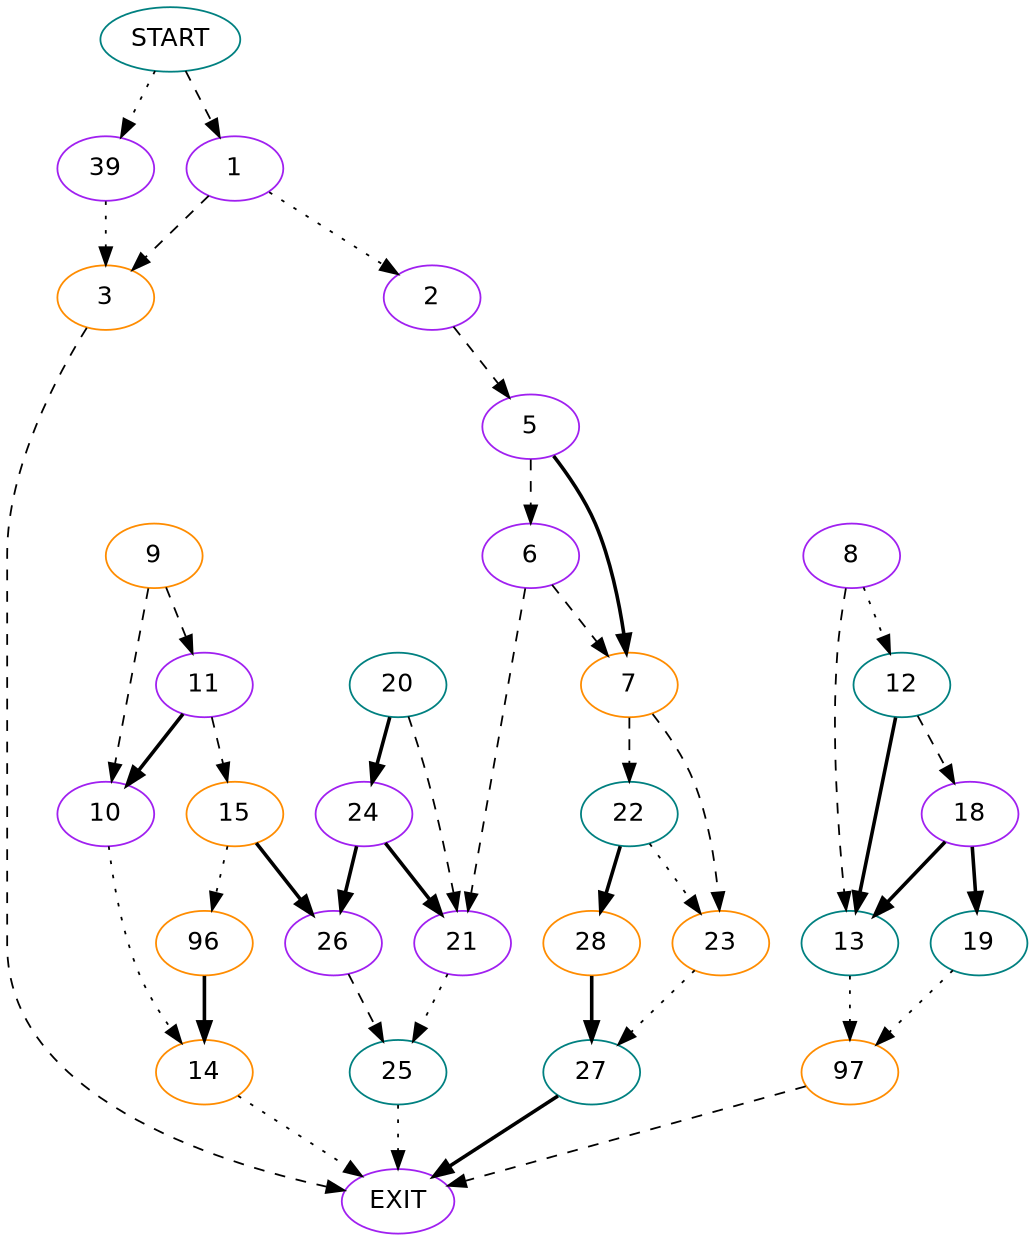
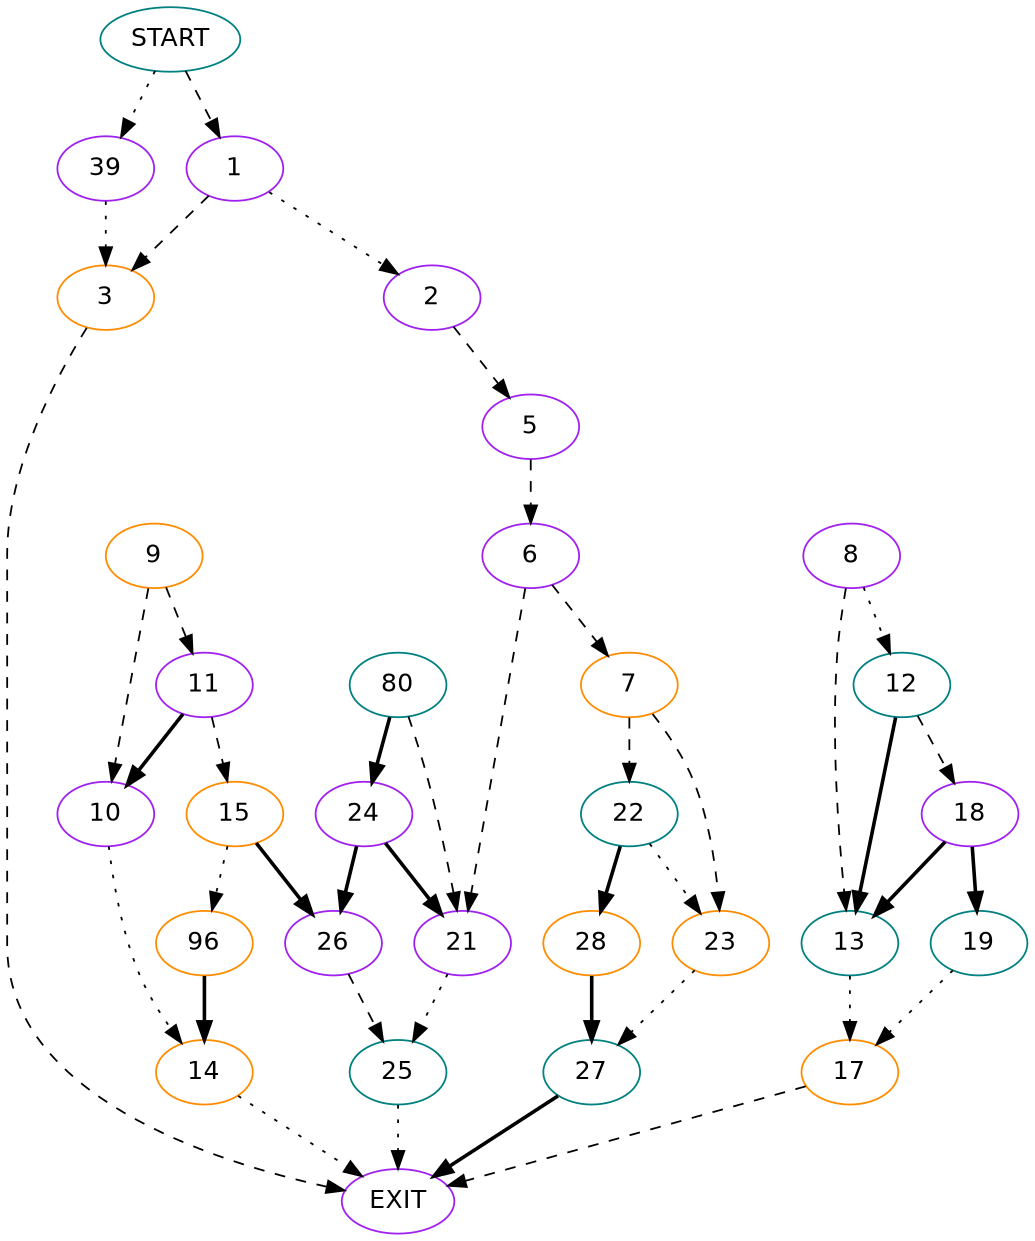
(602, 540) -> none
(398, 685) -> (398, 685)
(850, 1072) -> (850, 1072)
